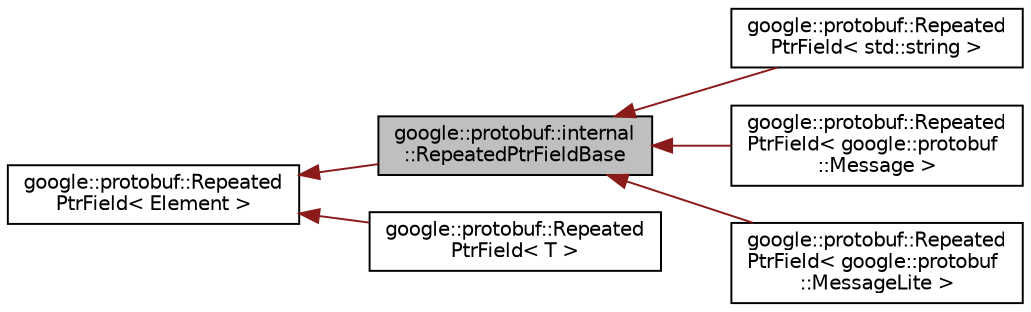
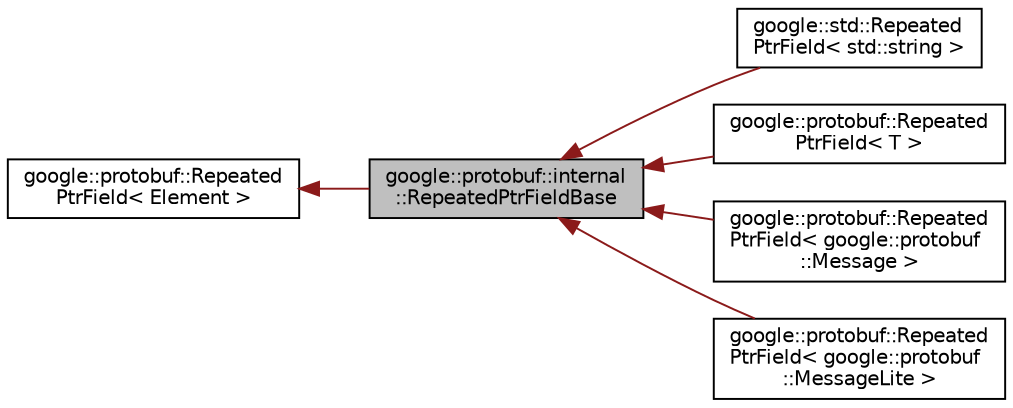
(877, 38) -> (859, 38)
(344, 219) -> (688, 160)
